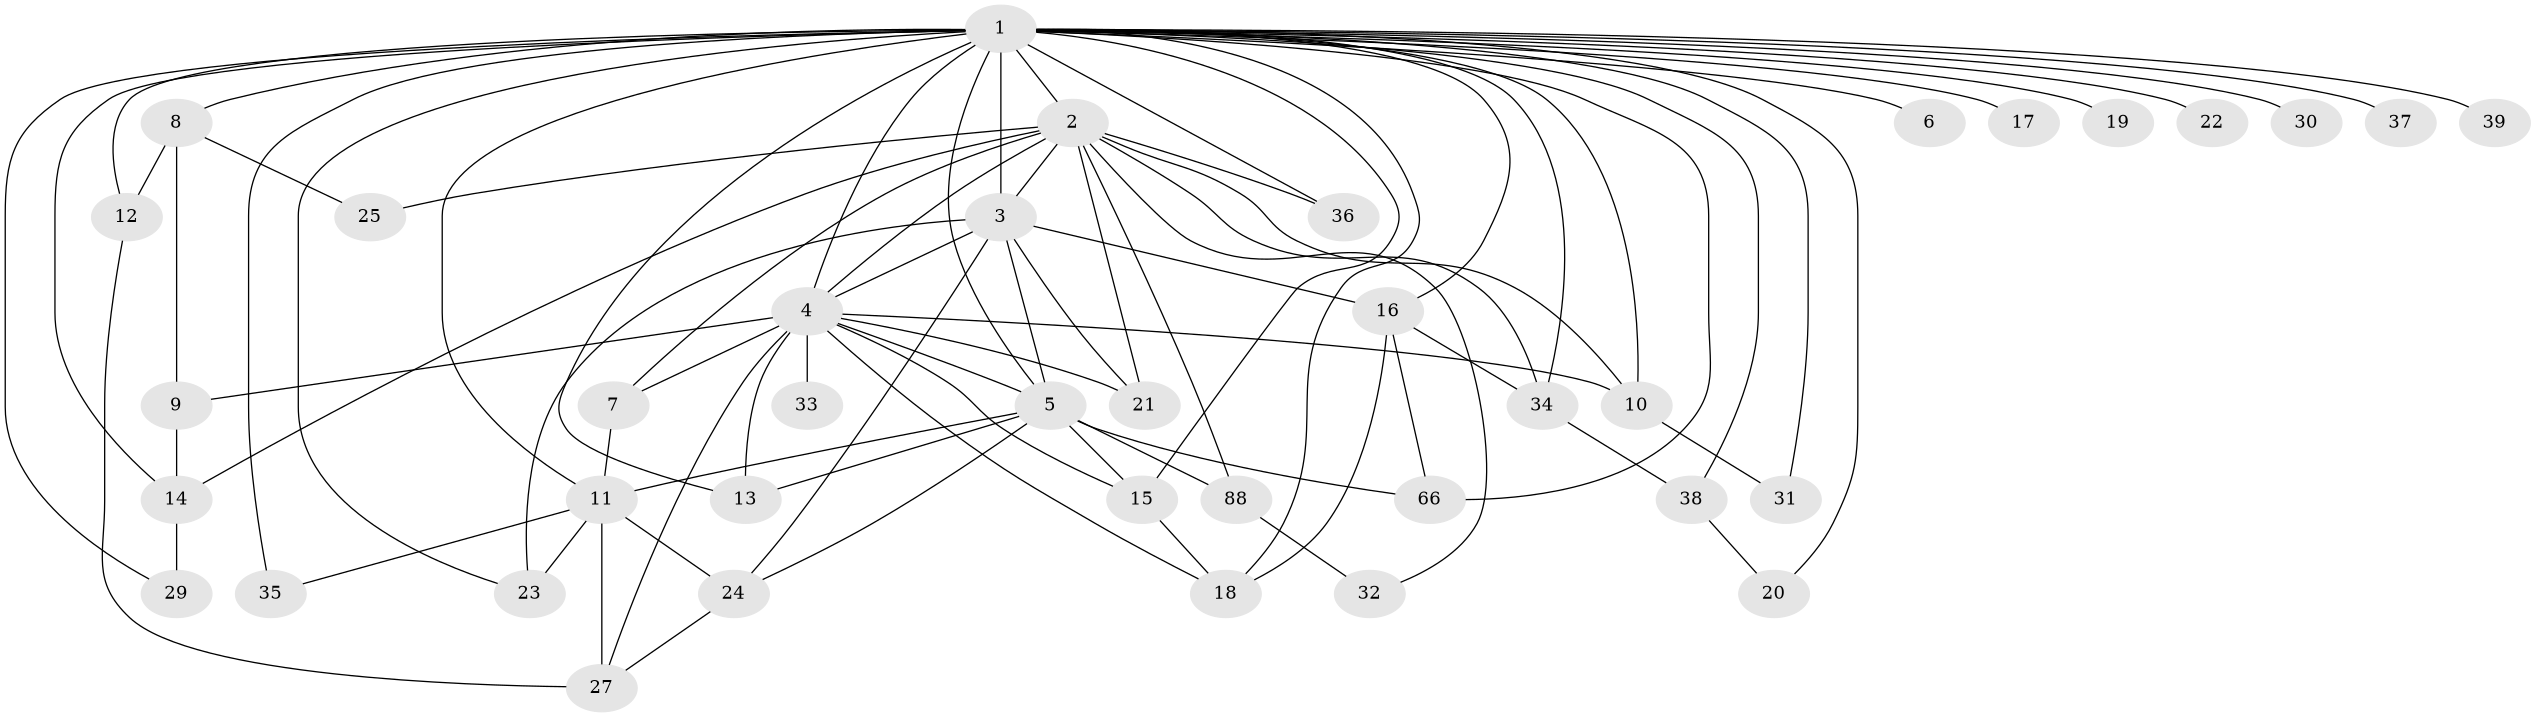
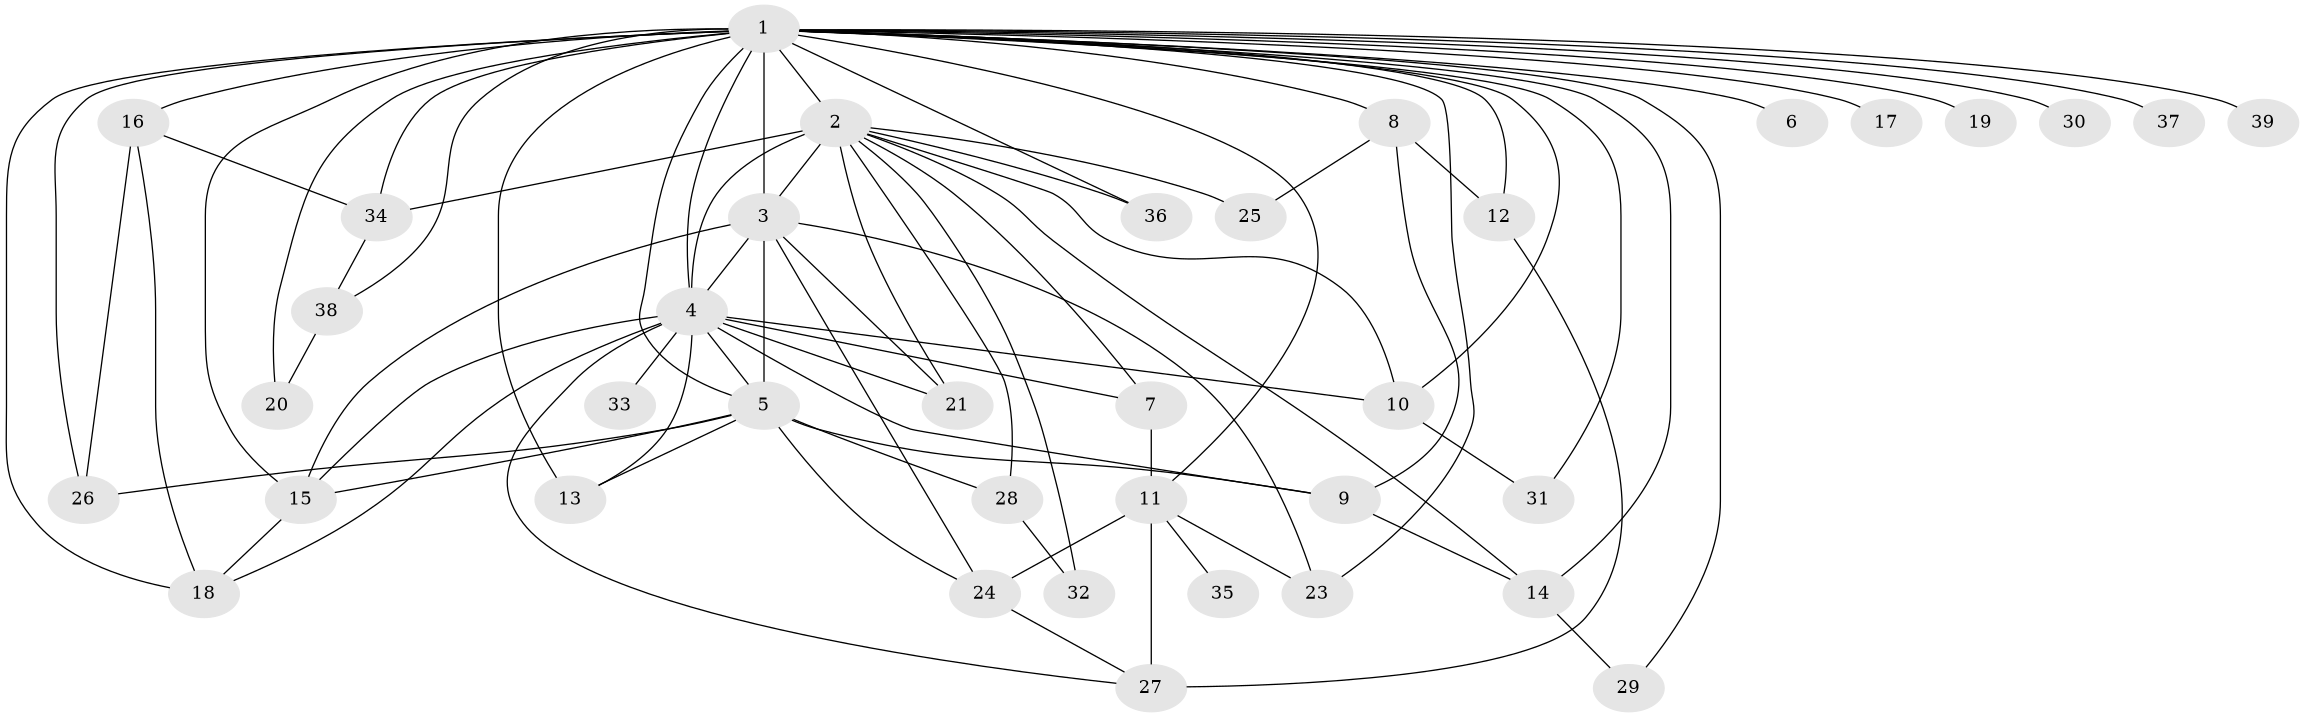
(398, 83) -> none
(2212, 123) -> none
(1194, 264) -> (489, 306)
(825, 450) -> (1037, 462)
(1236, 500) -> (1007, 500)
(1430, 500) -> (84, 500)
